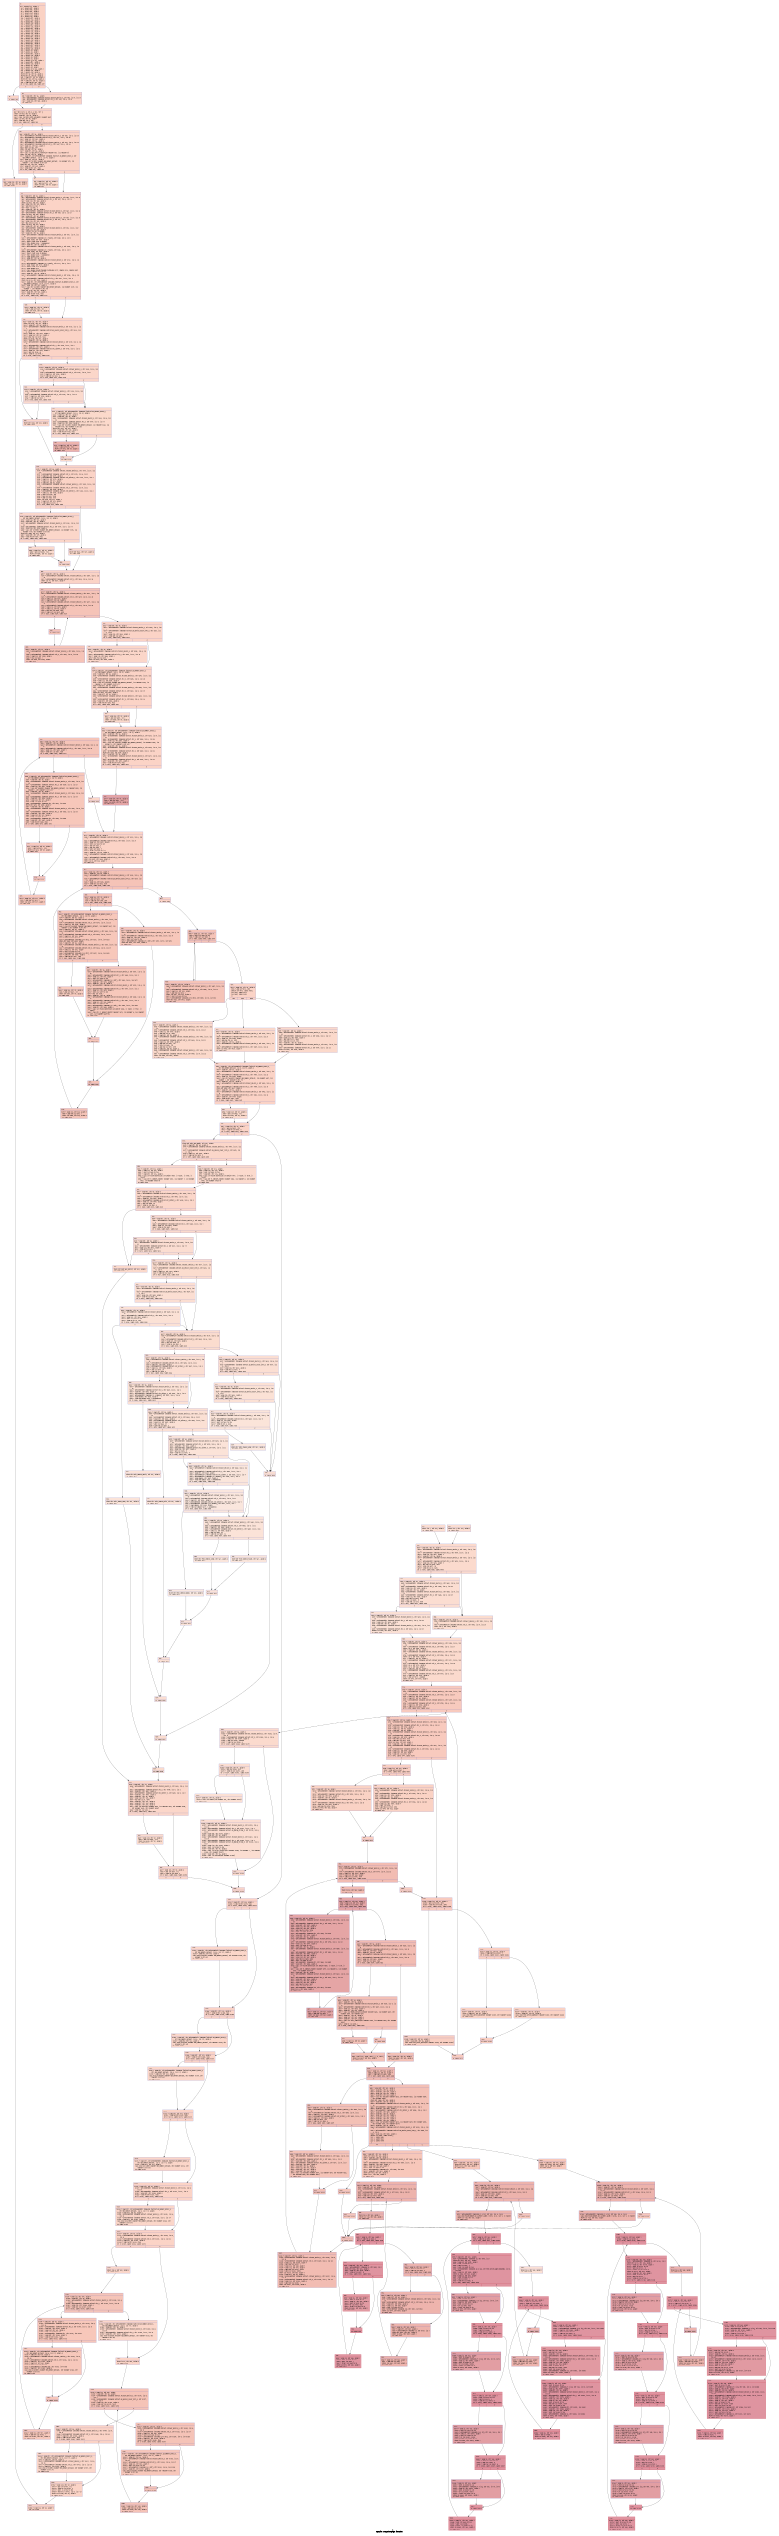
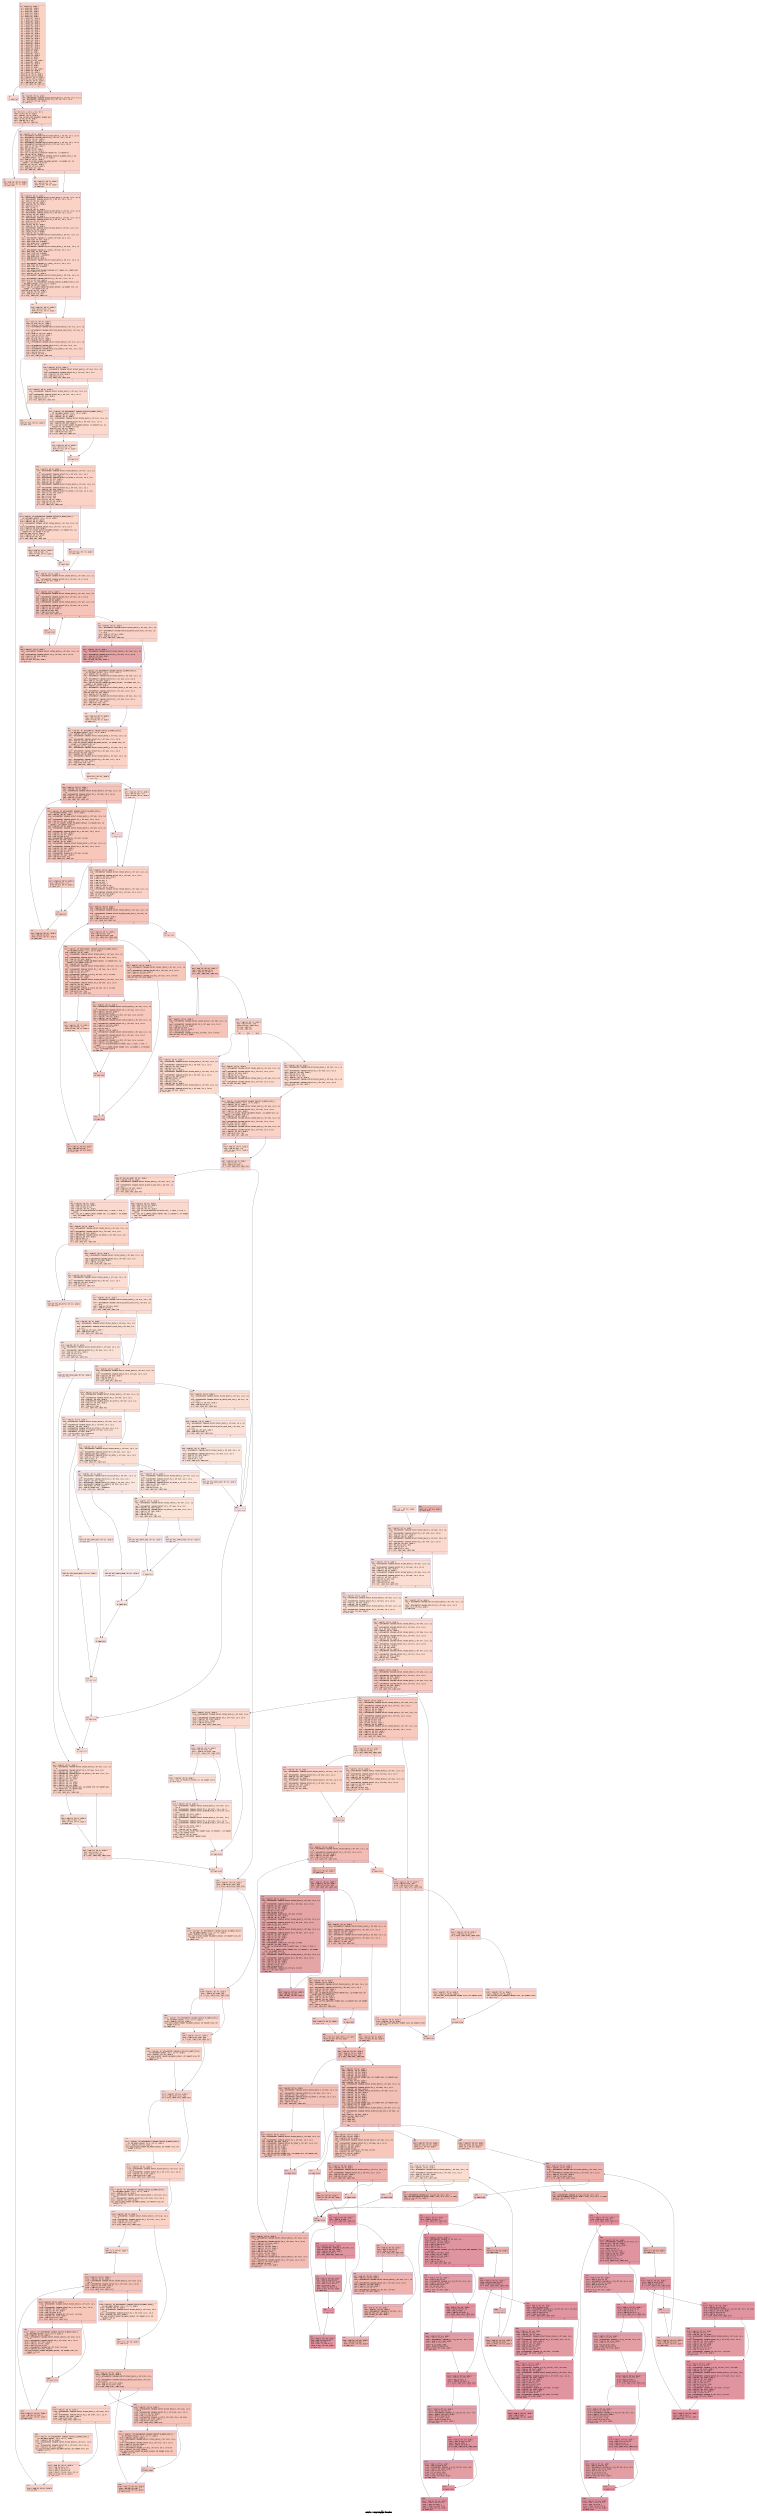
(46, 445) -> (65, 458)
(66, 447) -> (64, 447)
(117, 654) -> (112, 654)
none -> (98, 776)
(116, 800) -> (137, 793)
(218, 1474) -> none
(459, 1528) -> (430, 1509)
(384, 1631) -> (355, 1611)
(504, 2192) -> (439, 2172)
(531, 2270) -> (497, 2250)
